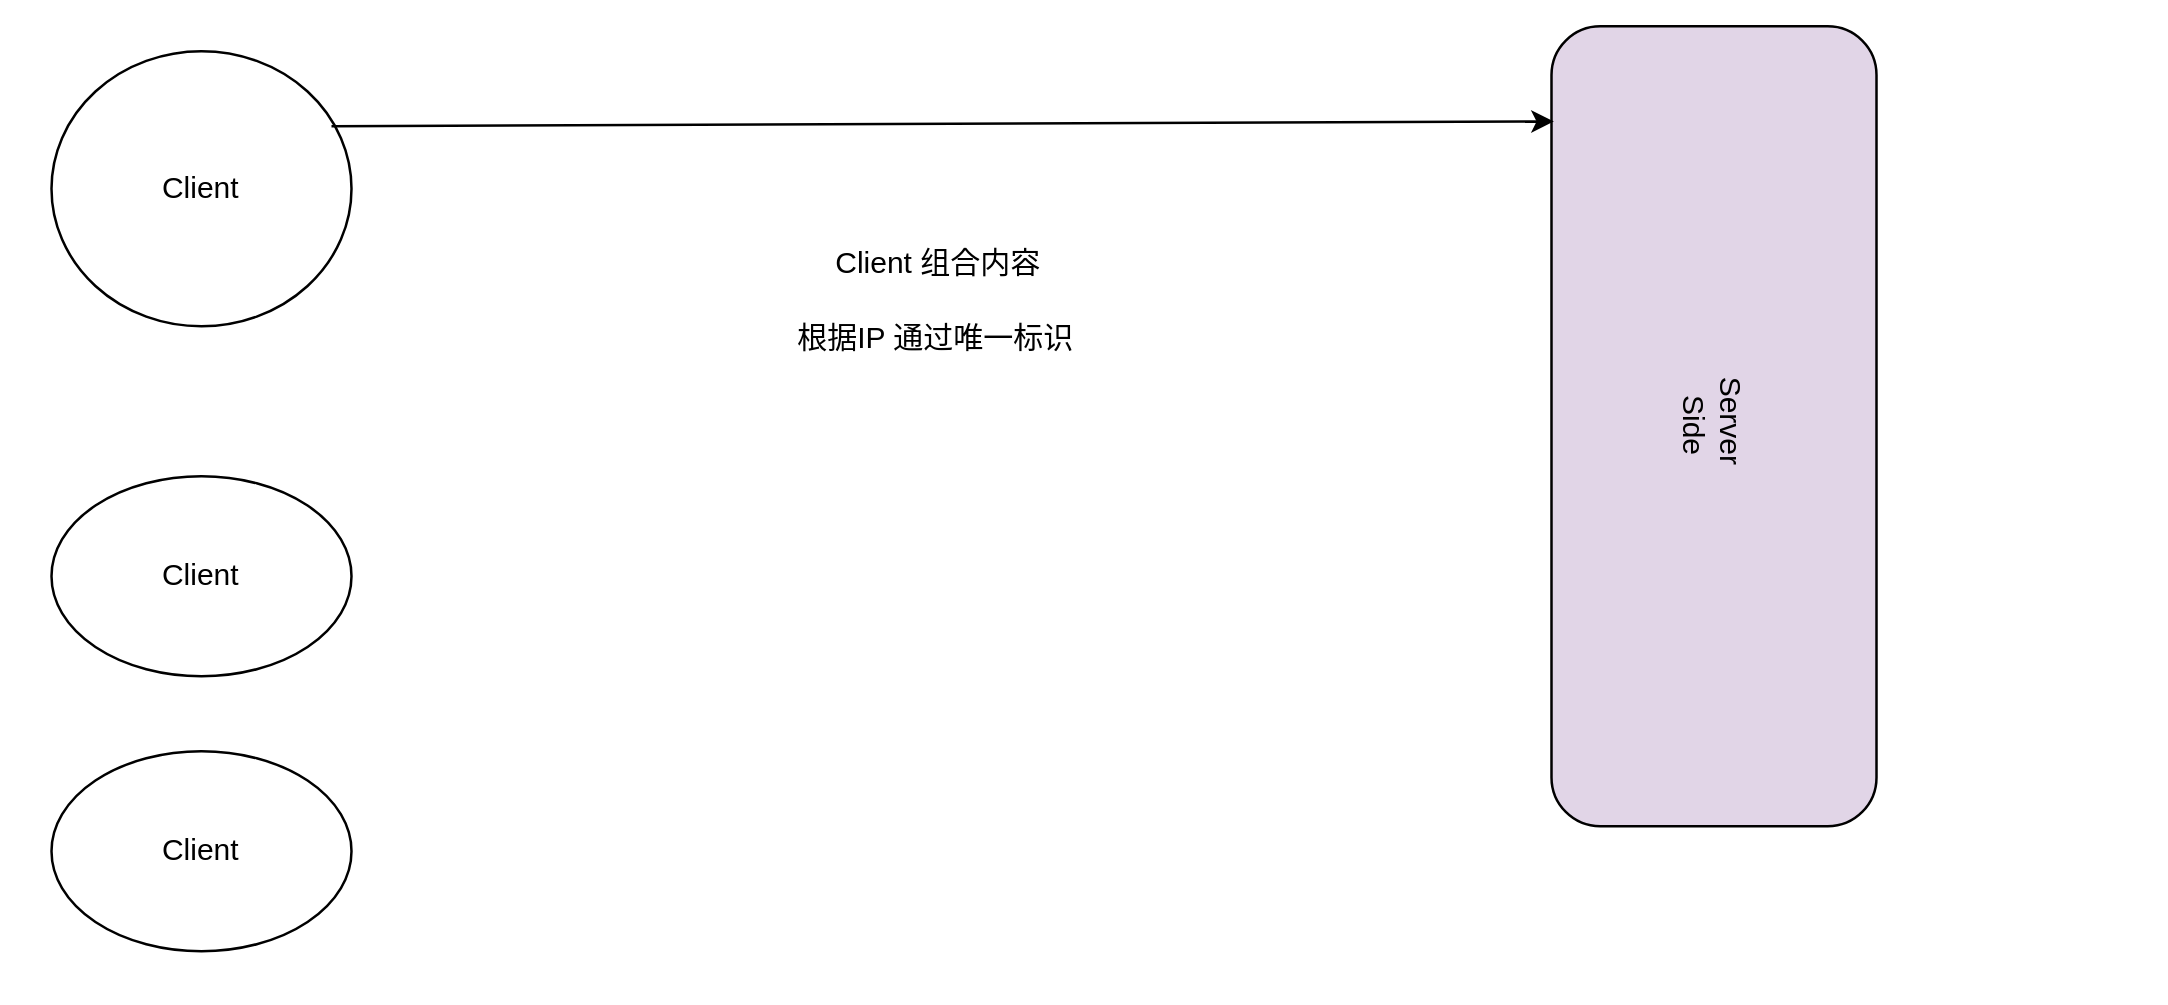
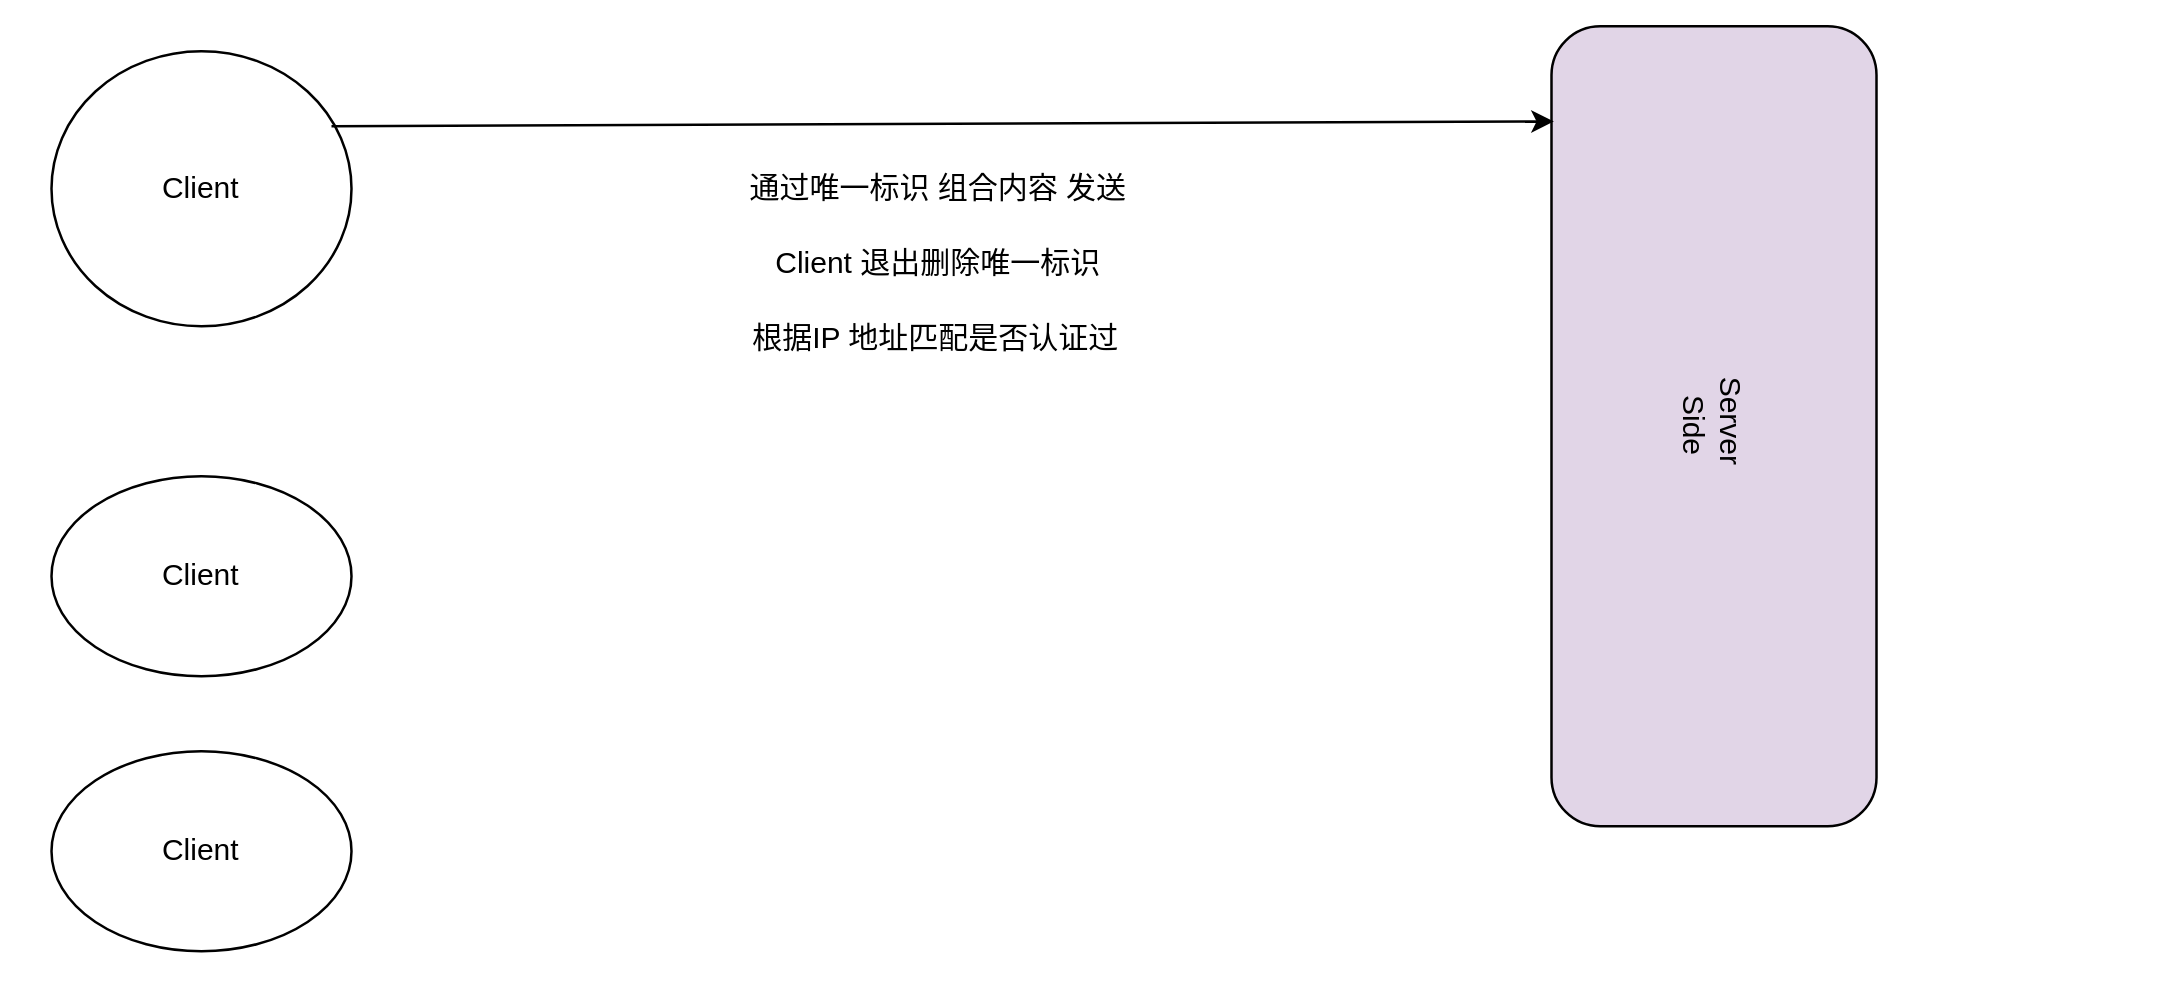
none -> (939, 189)
(939, 264) -> (939, 264)
(936, 339) -> (936, 339)
